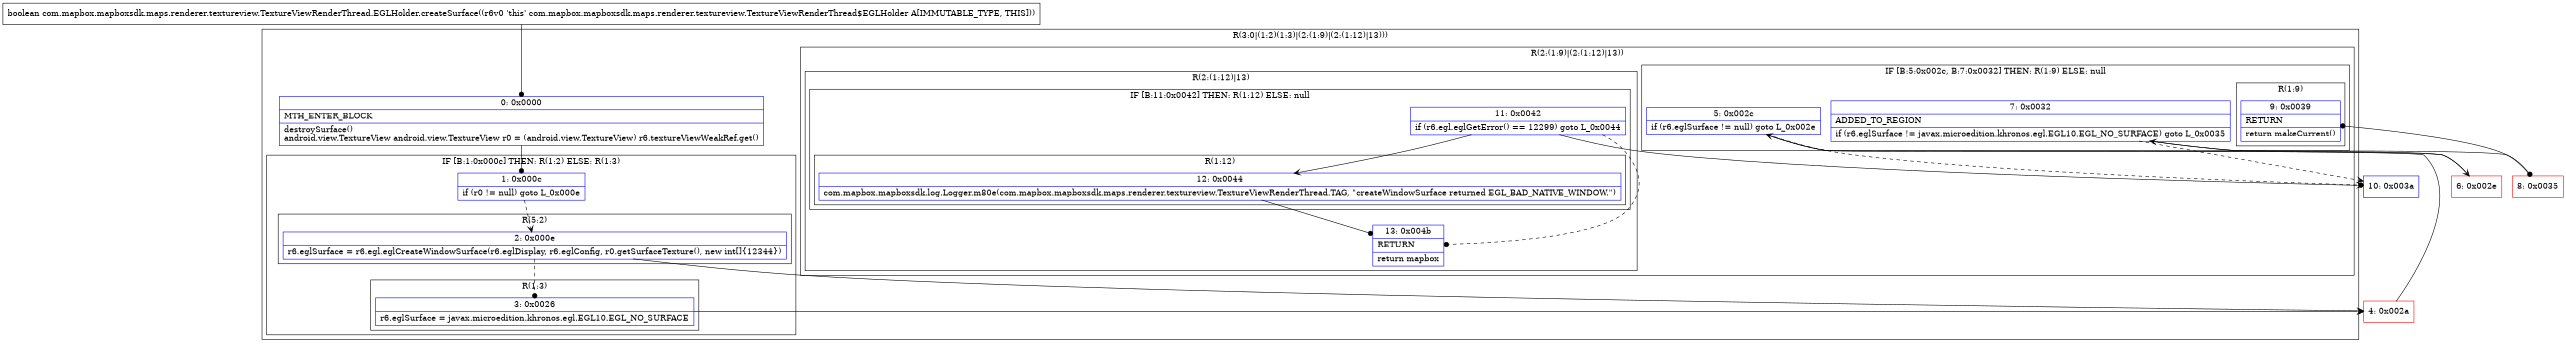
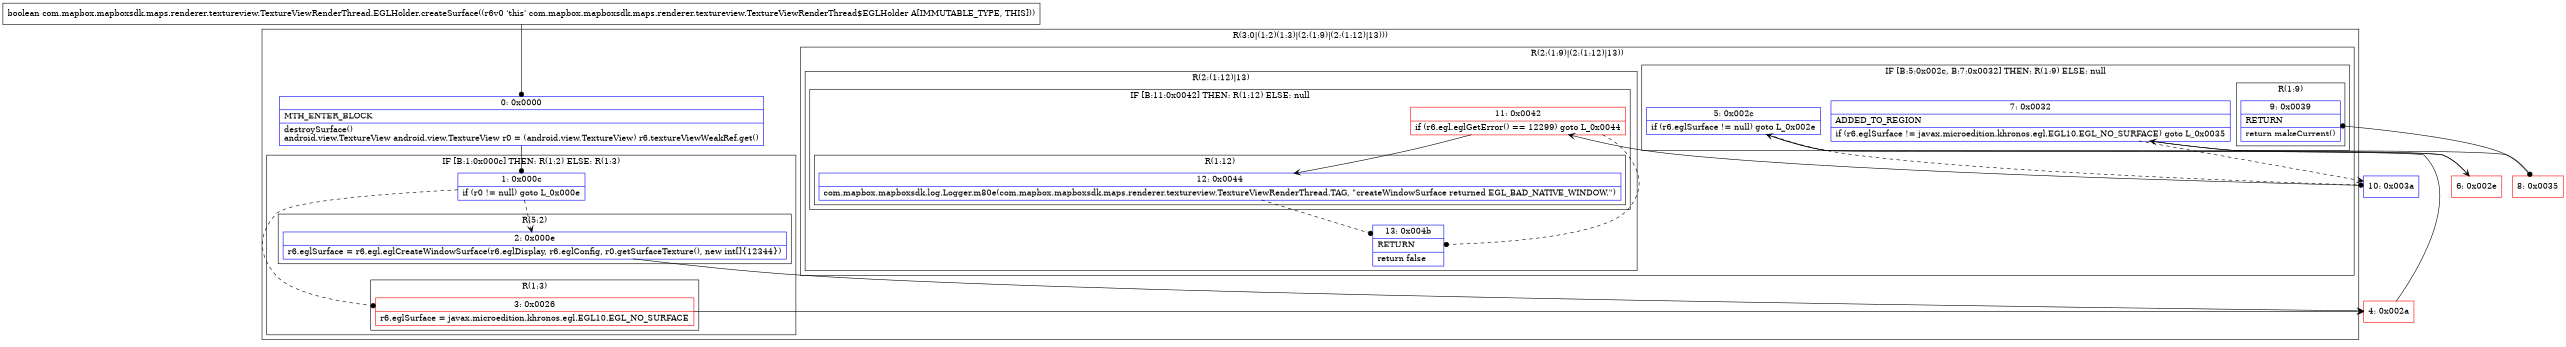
(1518, 121) -> (1518, 121)
(1957, 172) -> (1968, 172)
(1315, 216) -> (1315, 216)
(1408, 259) -> (1402, 259)
(535, 276) -> (282, 210)
(535, 312) -> (535, 312)
